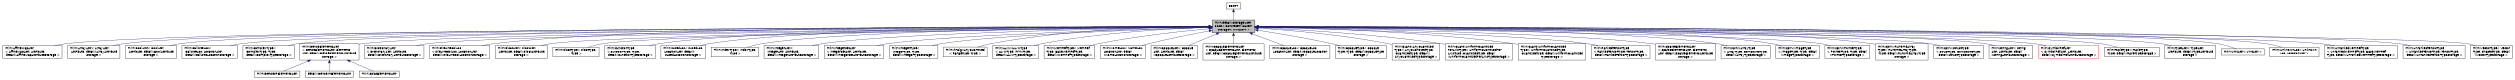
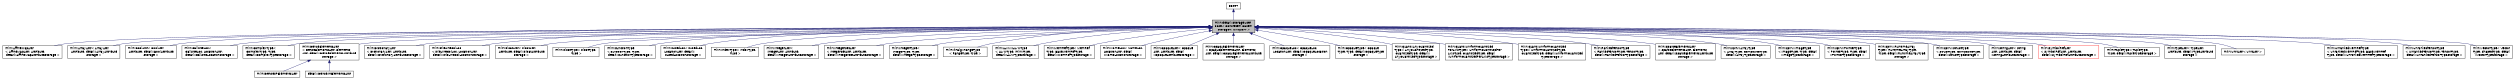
(965, 52) -> (965, 52)
(2294, 52) -> none
(379, 74) -> none
